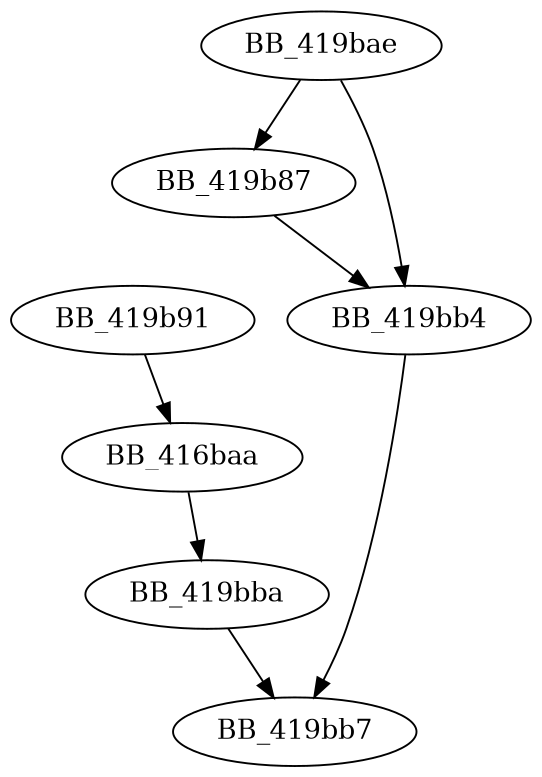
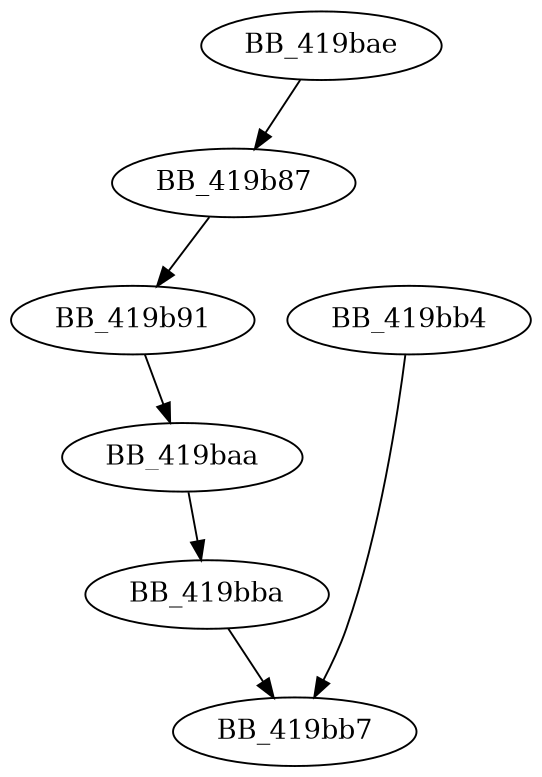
(380, 171) -> none
(314, 246) -> (189, 244)
(182, 457) -> (182, 457)
